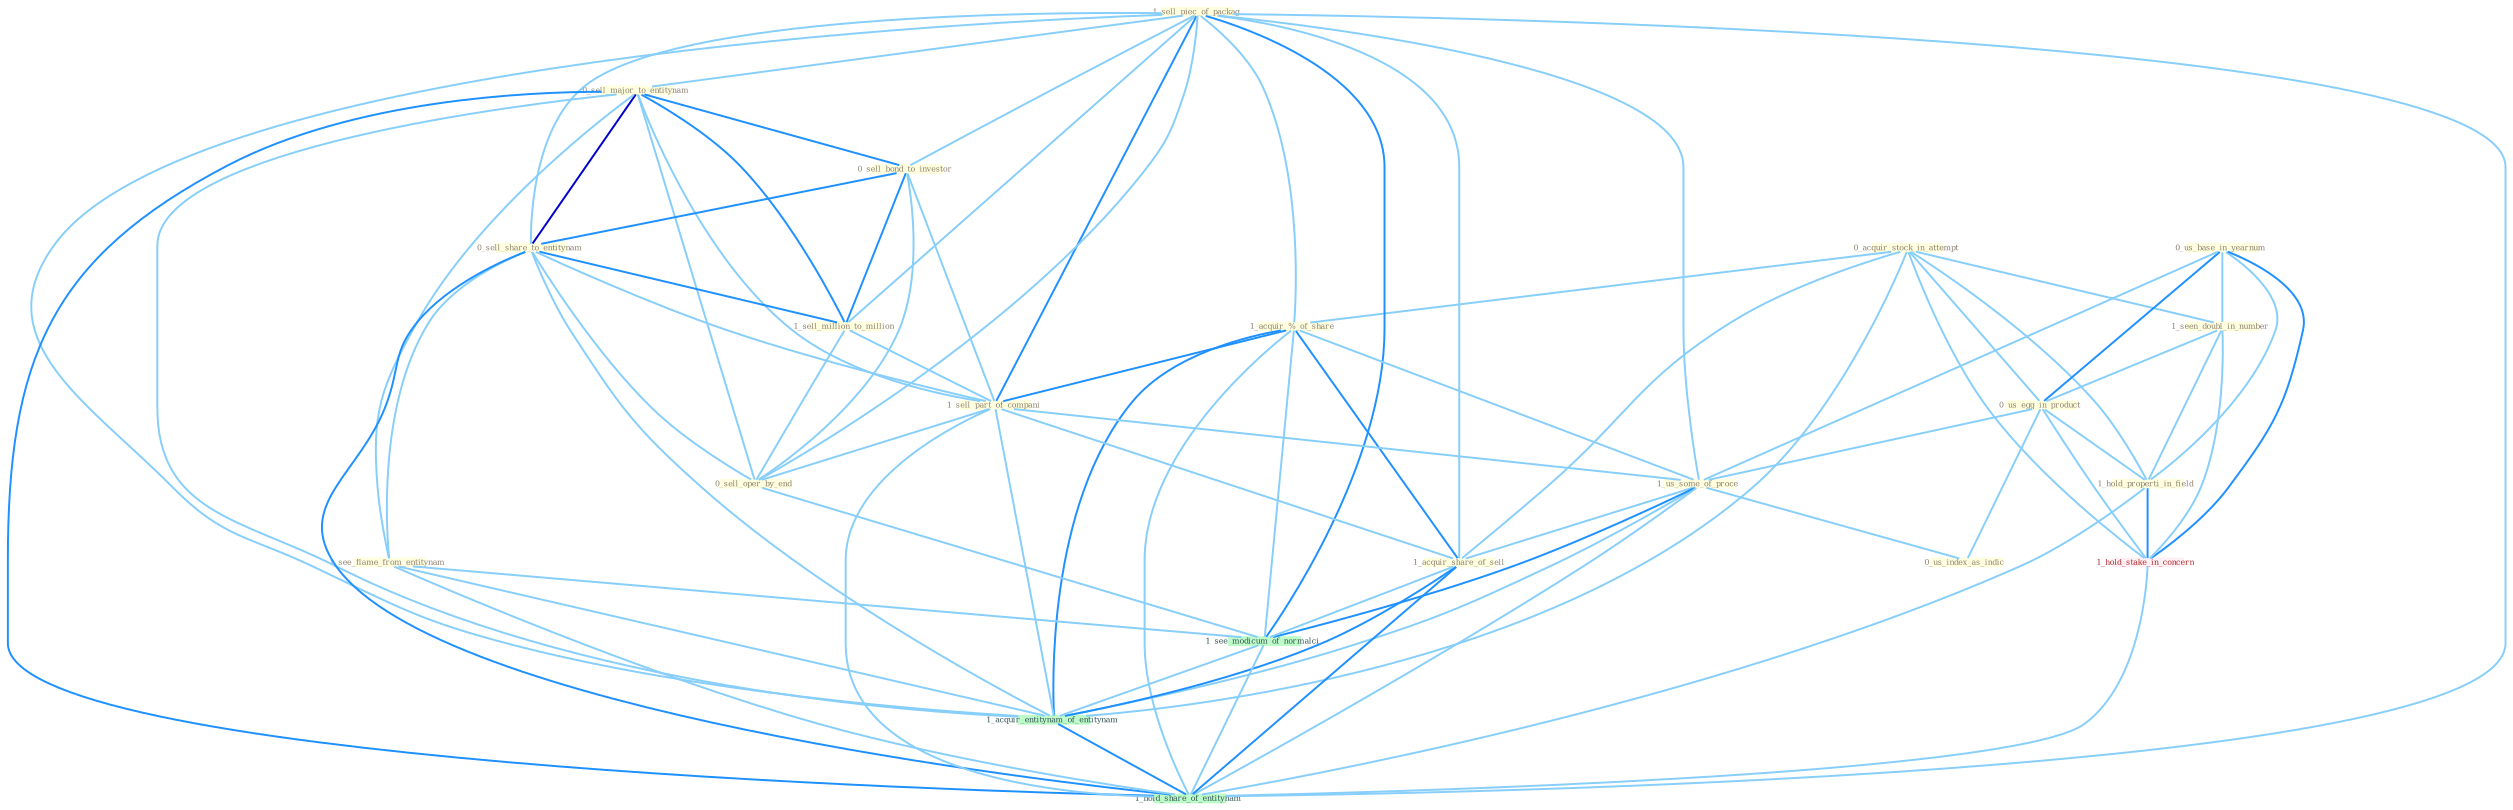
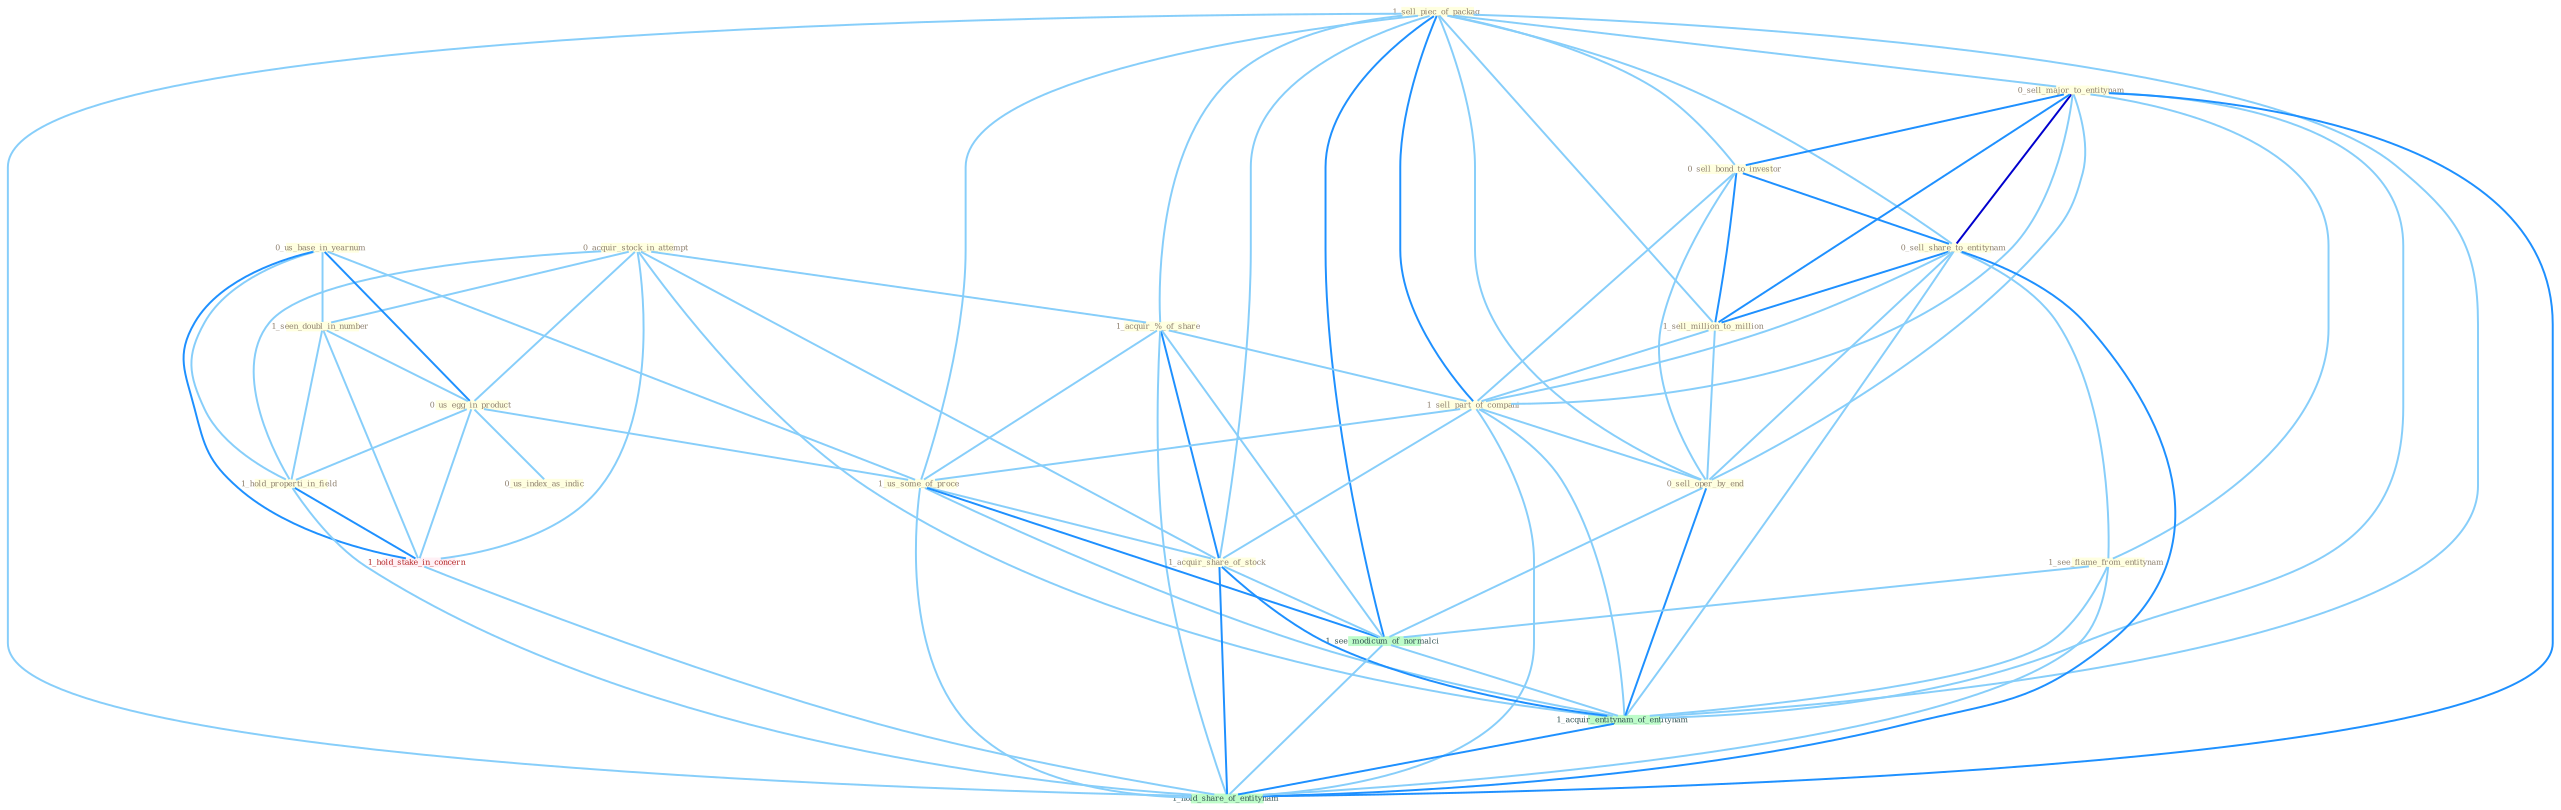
(1145, 366) -> (1318, 366)
(1092, 472) -> (1668, 596)
(1833, 523) -> none
(1459, 562) -> (1219, 562)
